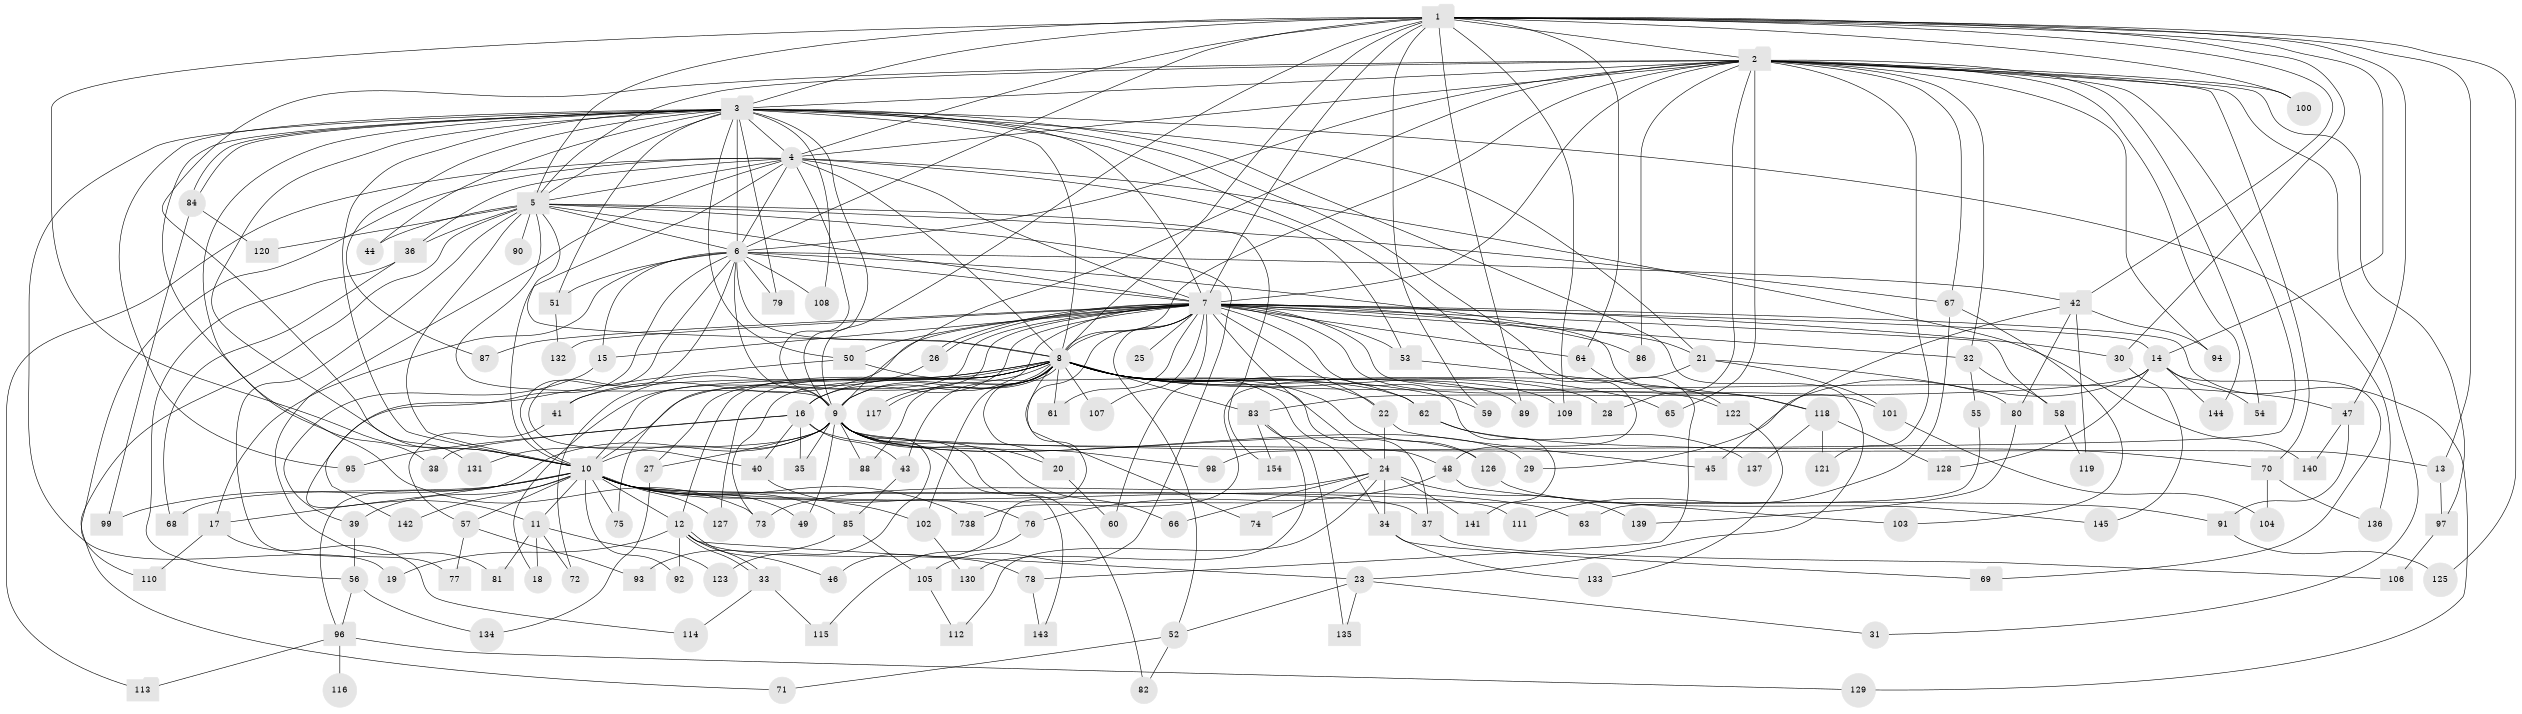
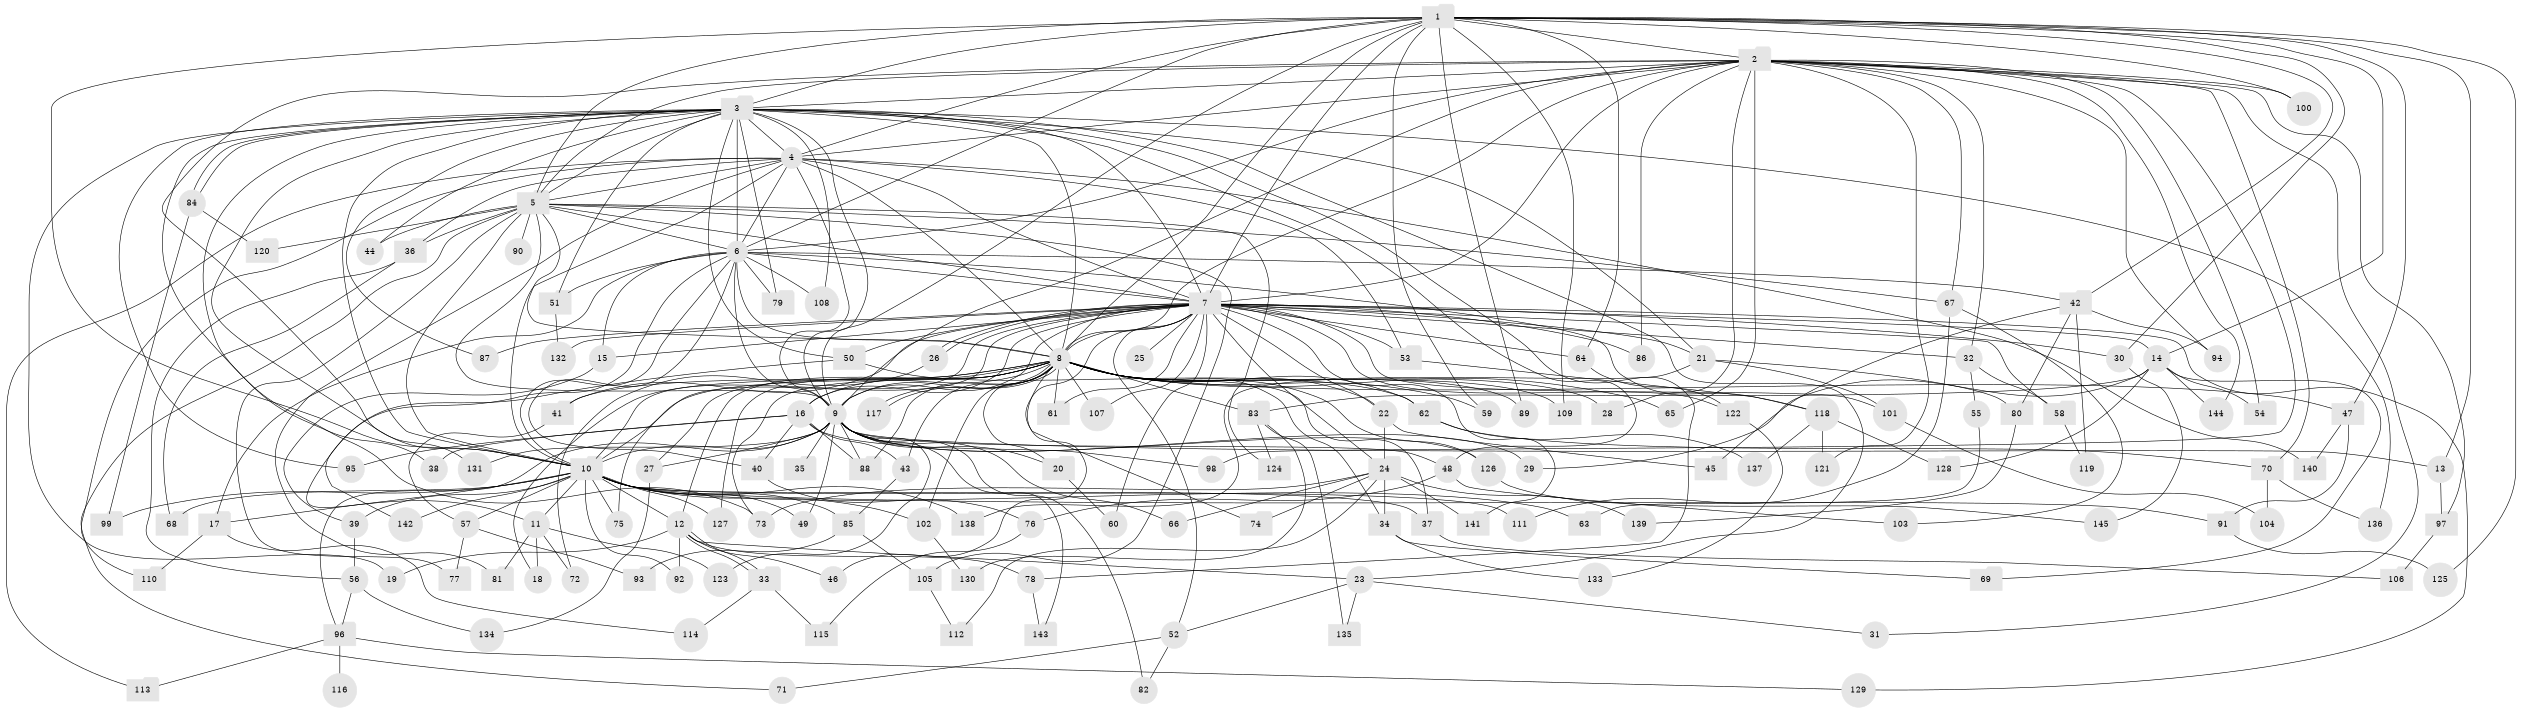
(800, 443) -> (836, 445)
(1274, 469) -> (1274, 469)
(968, 525) -> (968, 525)
